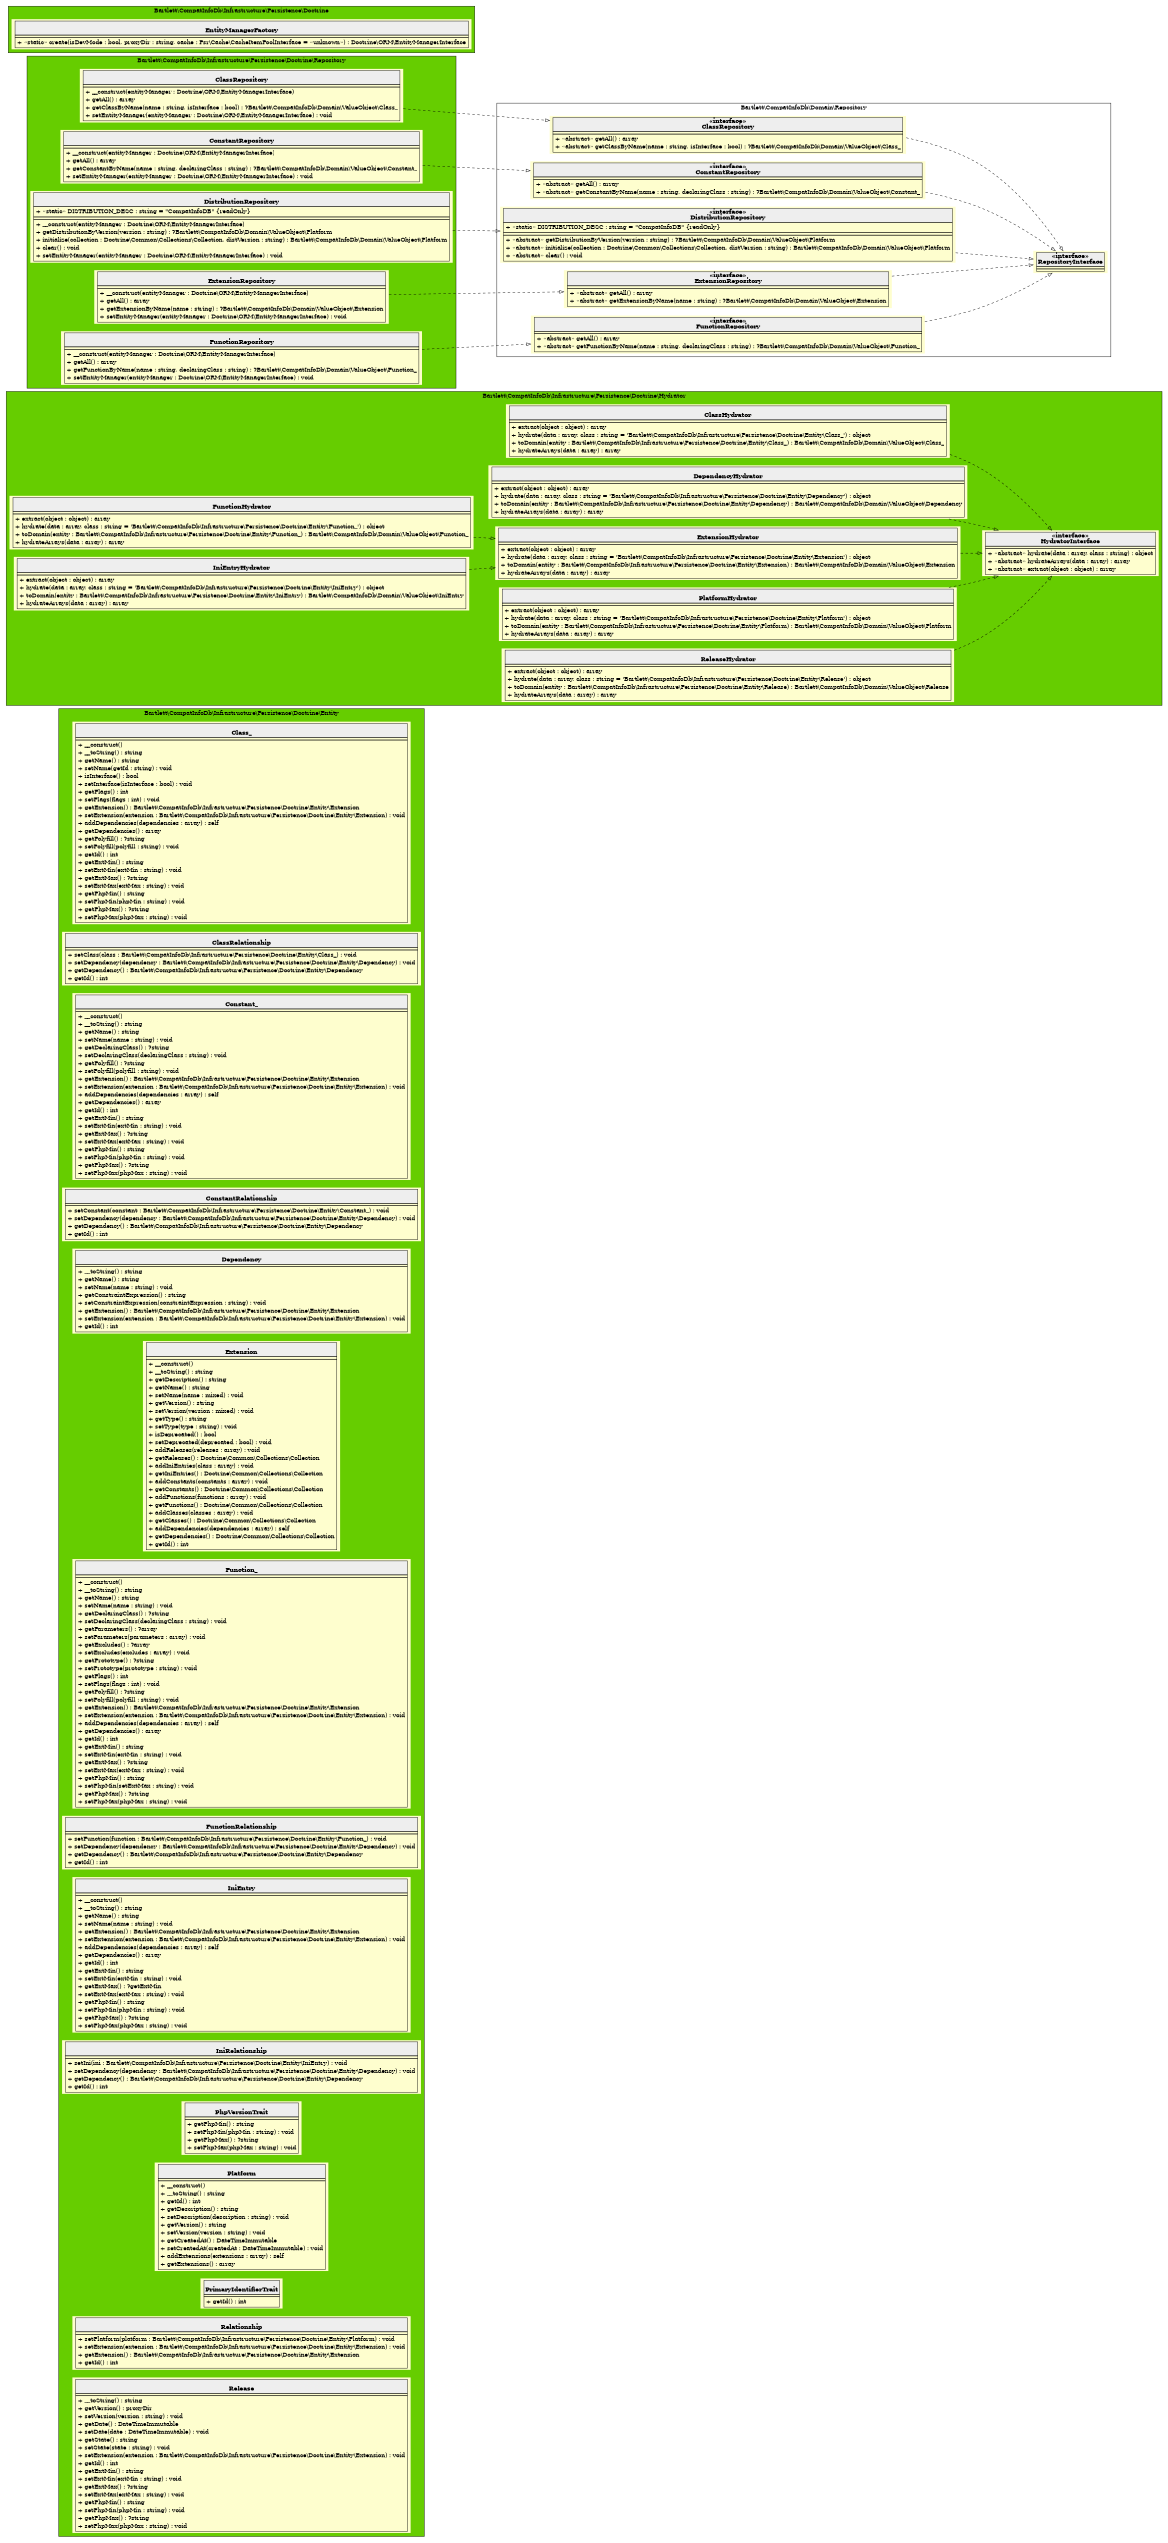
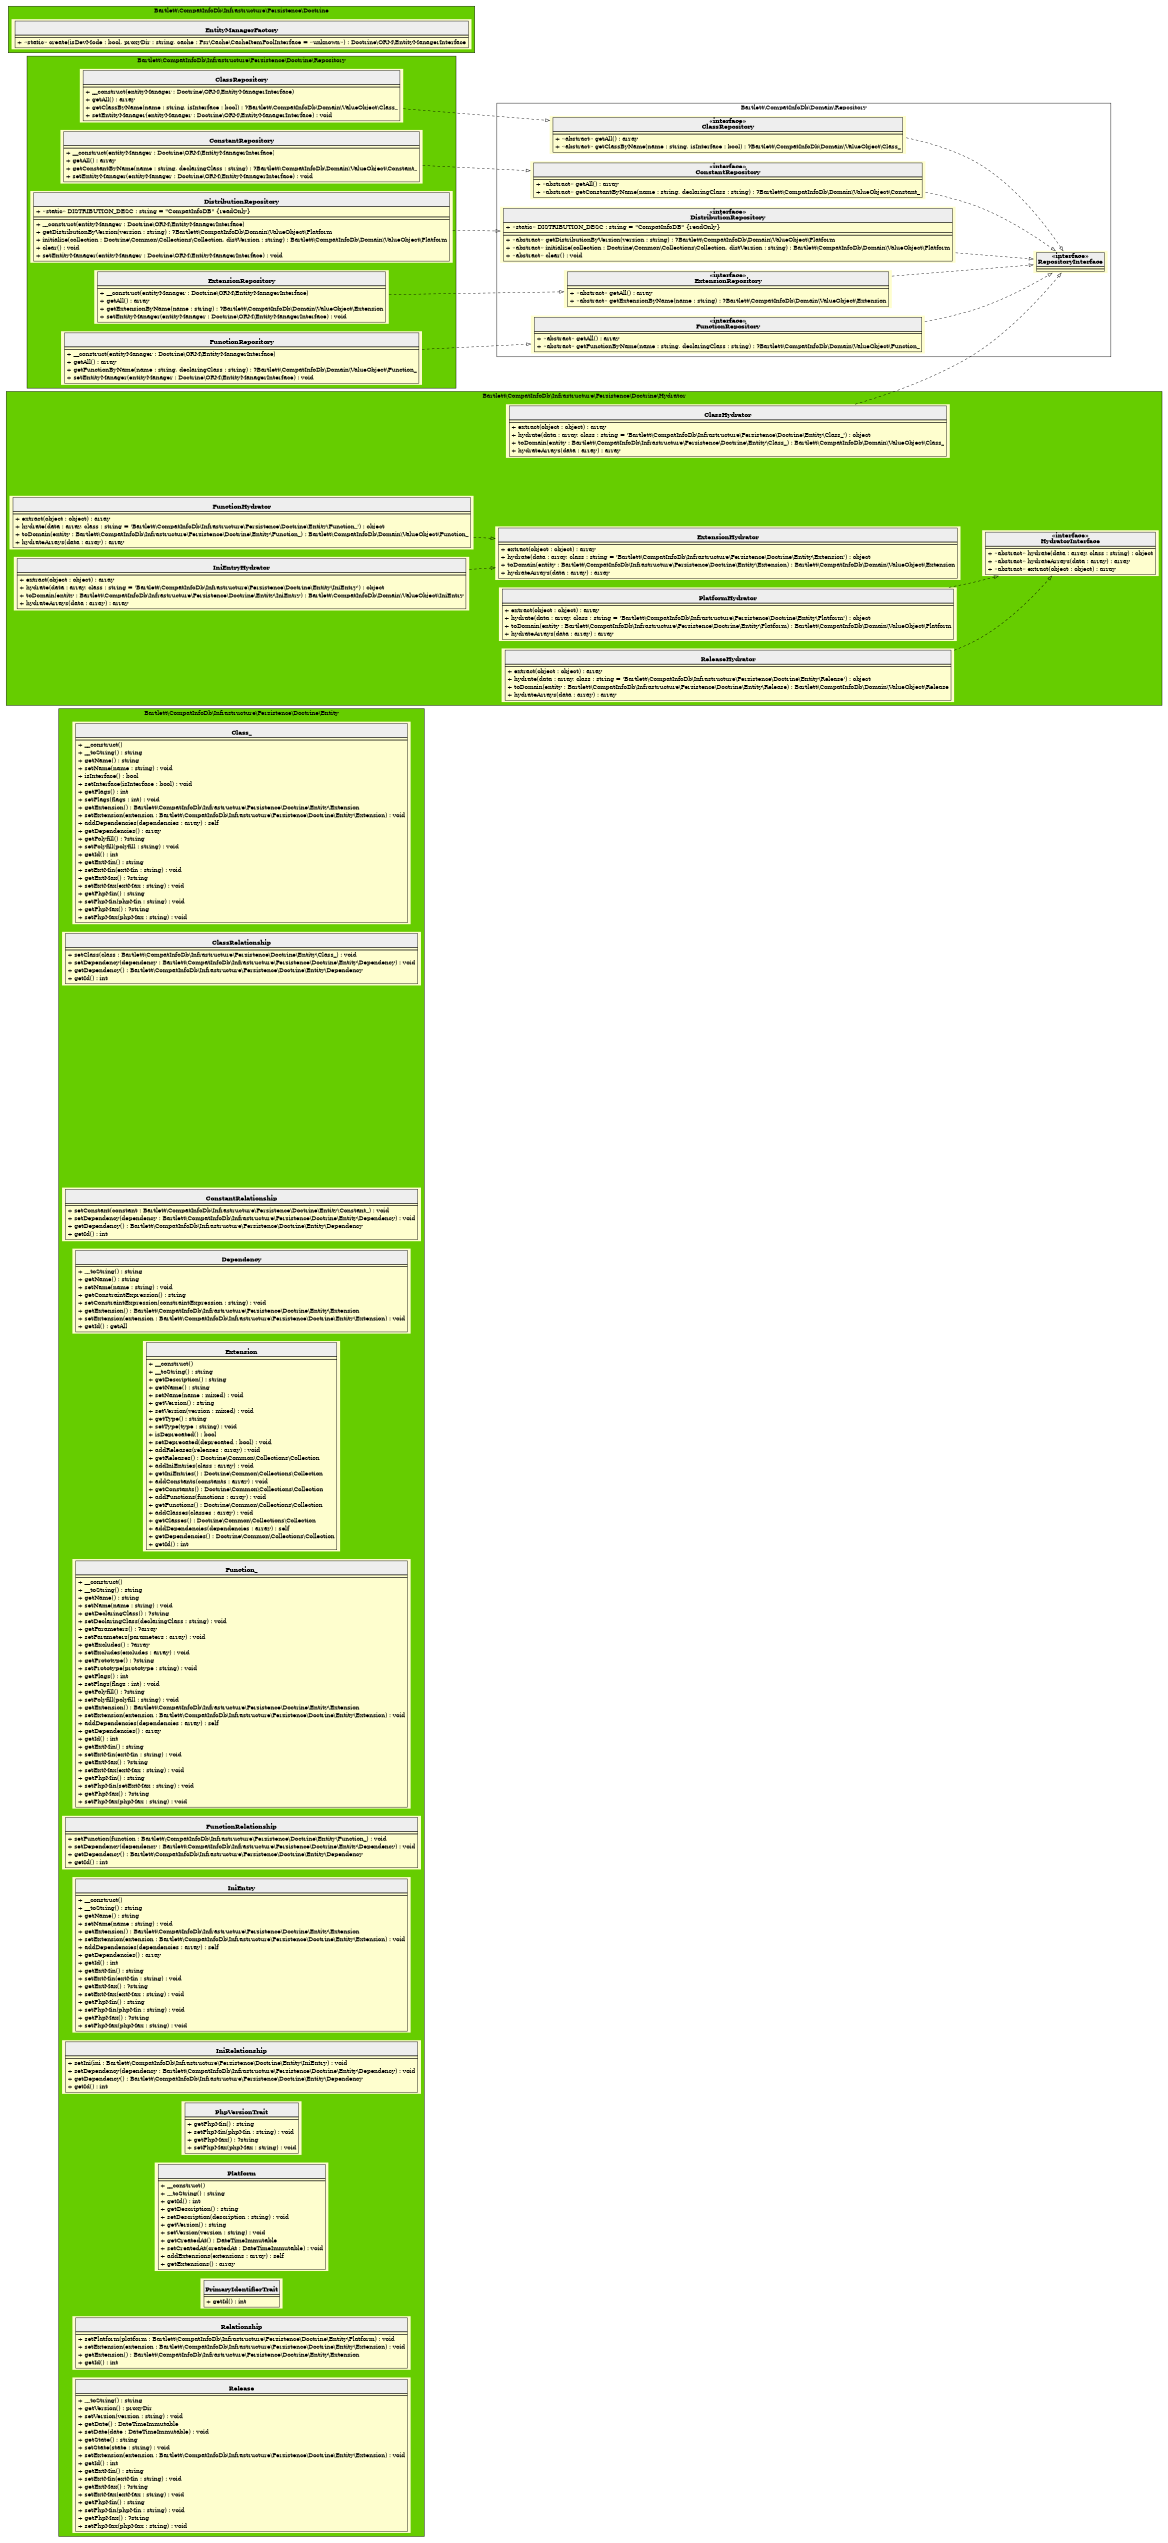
(1004, 484) -> (963, 361)
(728, 492) -> none
(969, 553) -> none
(125, 768) -> (125, 768)
(242, 1087) -> none
(98, 1327) -> (103, 1327)
(120, 1987) -> (113, 1987)
